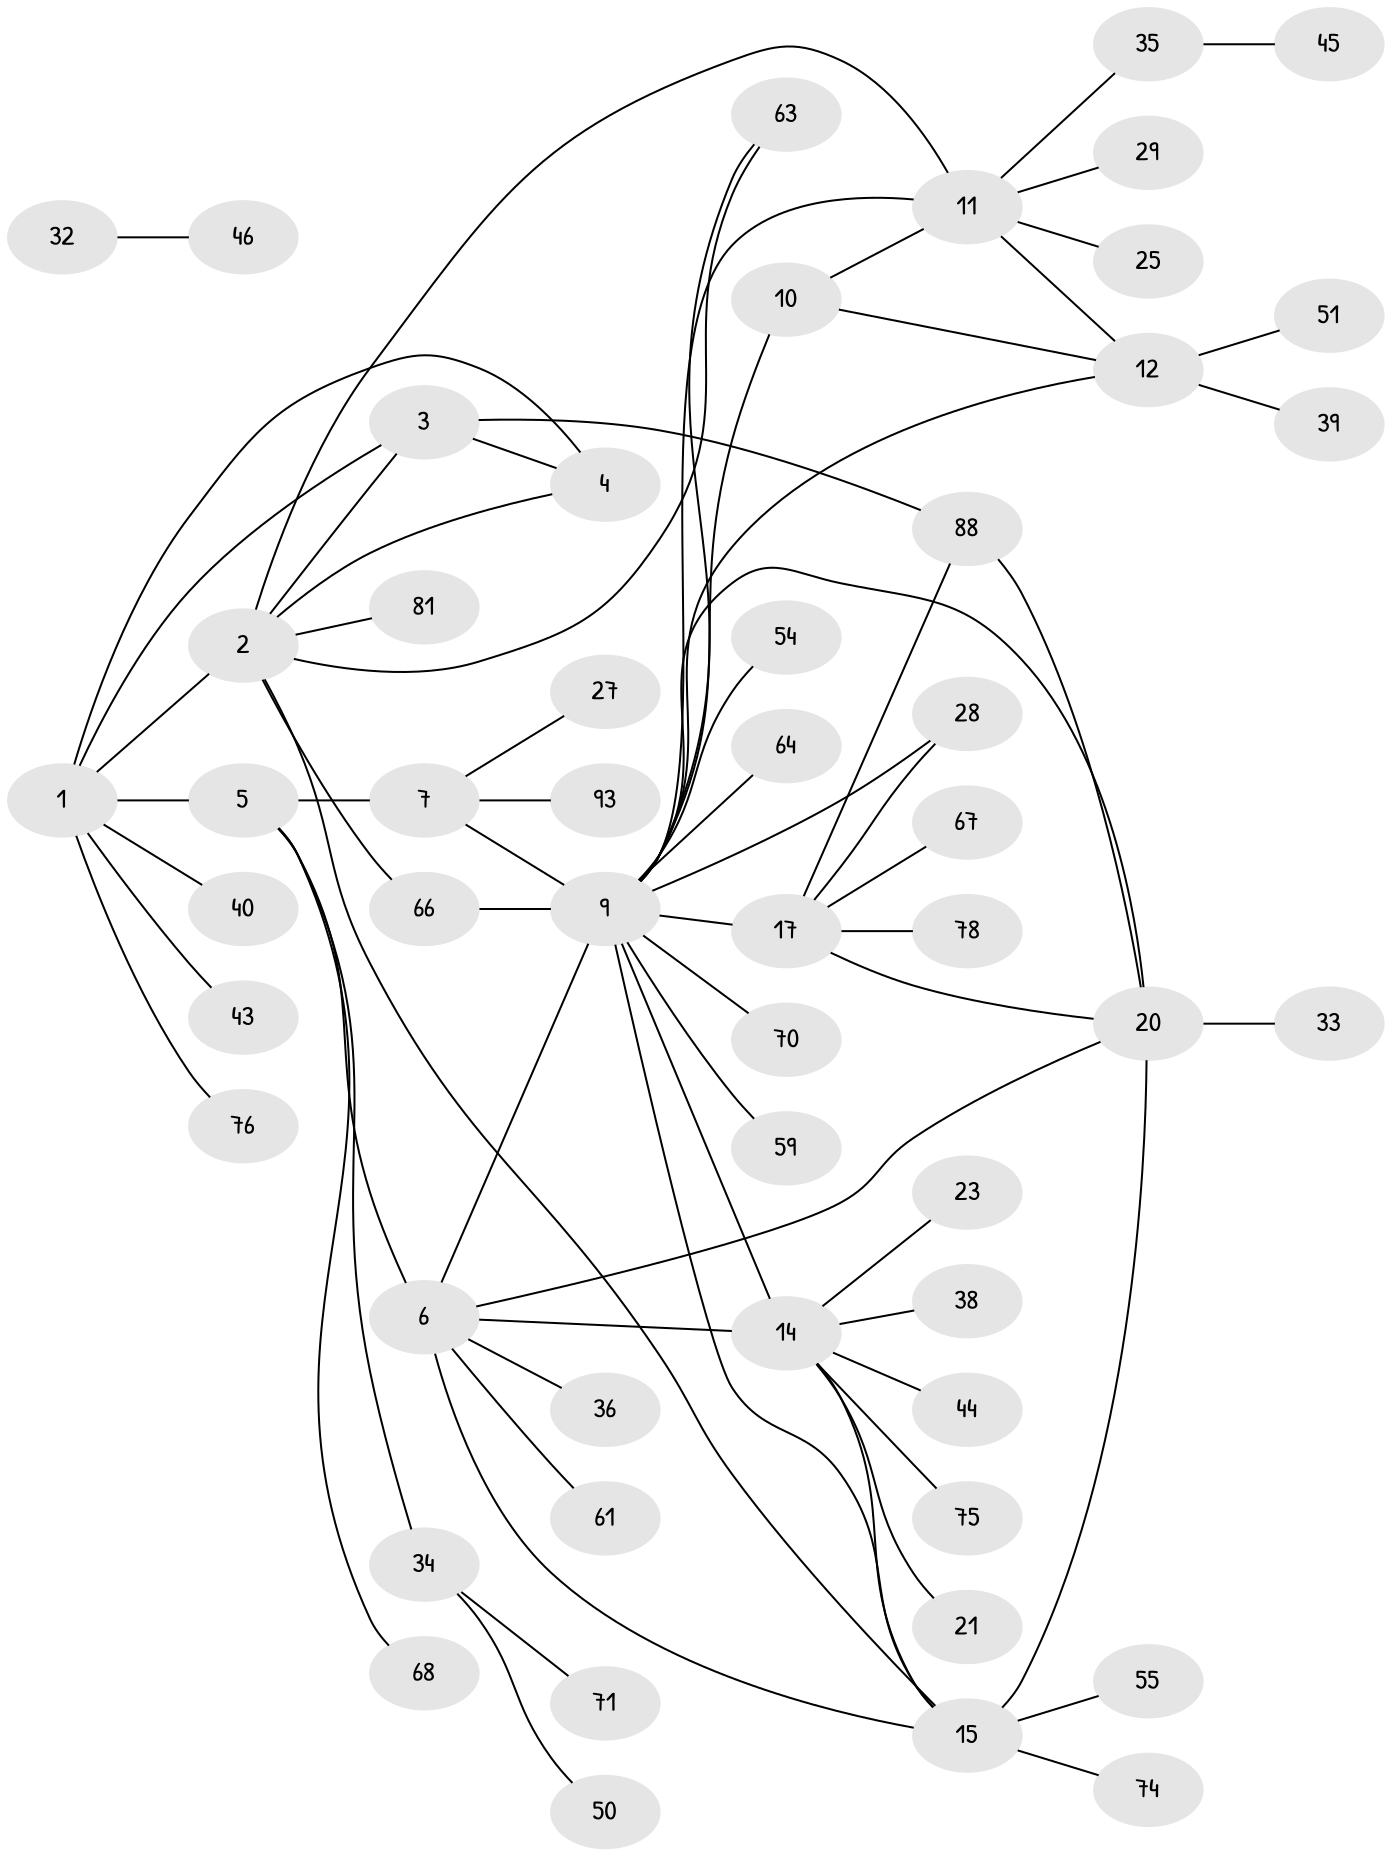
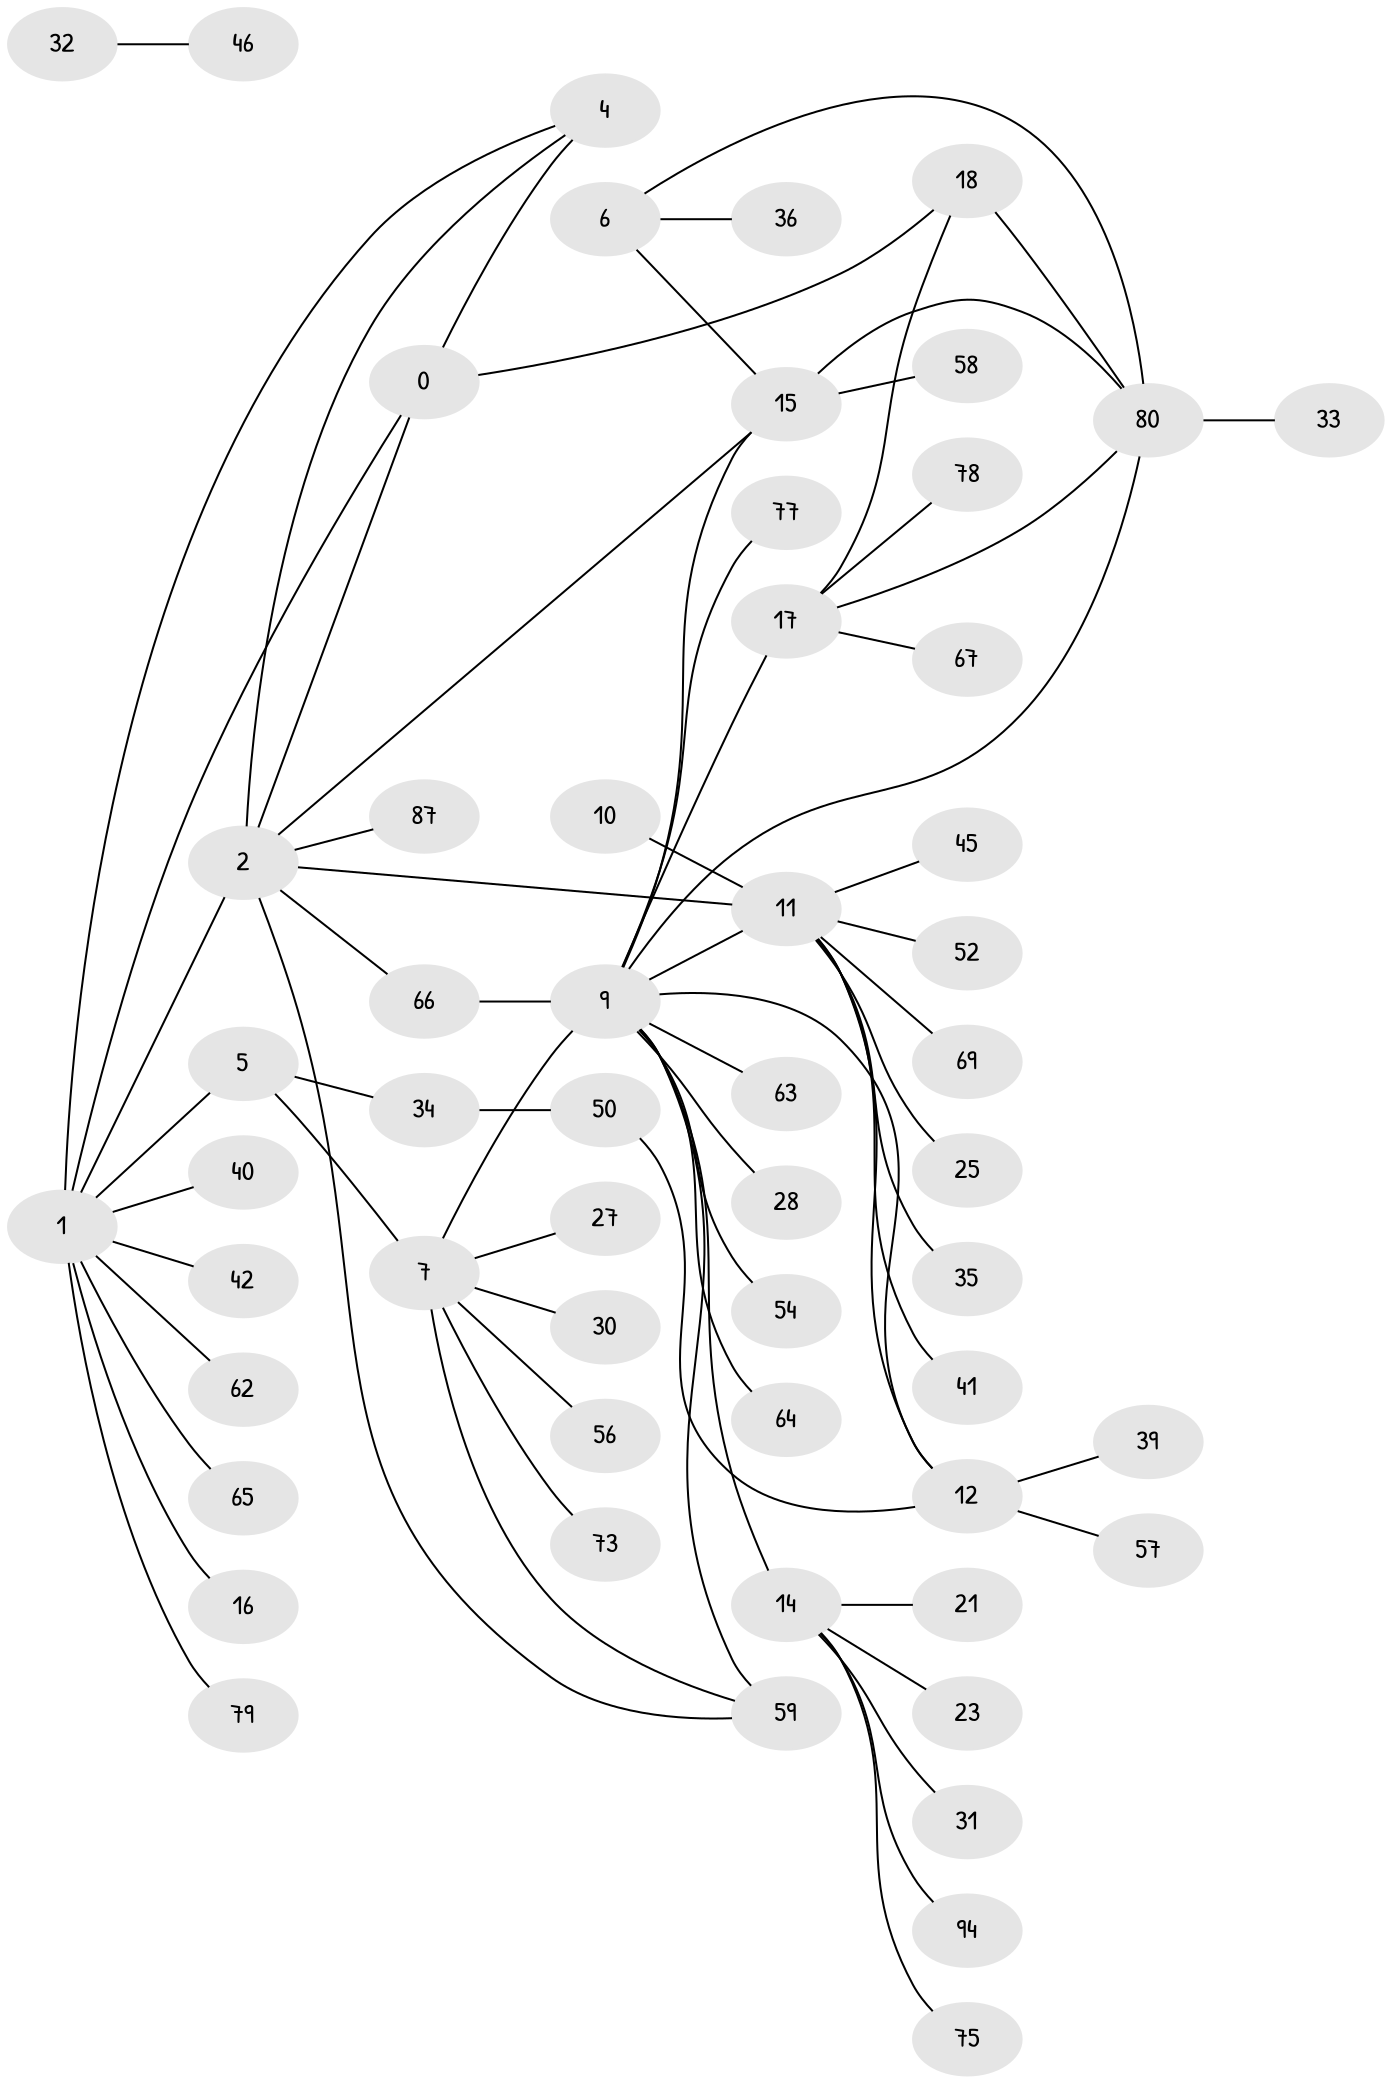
(1239, 44) -> (877, 877)
(1148, 153) -> (967, 1062)
(1329, 316) -> (1148, 1551)
(967, 335) -> (681, 1376)
(424, 422) -> (424, 382)
(716, 526) -> none
(967, 529) -> (967, 181)
(660, 539) -> (366, 1408)
(424, 607) -> (424, 817)
(605, 800) -> (605, 1545)
(874, 821) -> none
none -> (967, 953)
(243, 1018) -> (243, 1281)
(1148, 1024) -> (1148, 420)
(786, 1040) -> (786, 513)
(346, 1053) -> none
(515, 1113) -> none
(243, 1126) -> (243, 1607)
(967, 1301) -> (967, 1822)
(606, 1325) -> none
none -> (605, 1327)
none -> (967, 1388)
none -> (243, 1390)
(967, 1410) -> (967, 1931)
none -> (605, 1436)
none -> (243, 1498)
(605, 1518) -> none
(875, 1536) -> none
none -> (520, 1557)
(424, 1673) -> none
(1148, 1681) -> (967, 366)
(605, 1703) -> none
none -> (243, 1715)
(1148, 1790) -> none
